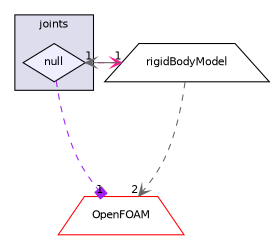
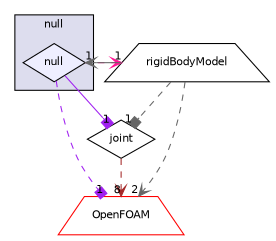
(54, 25) -> (54, 25)
none -> (121, 139)
